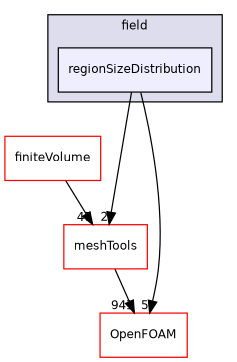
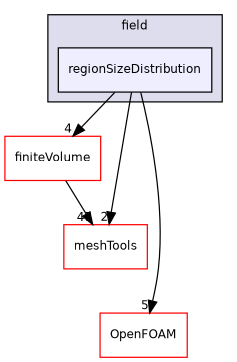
none -> (98, 110)
(122, 285) -> none
